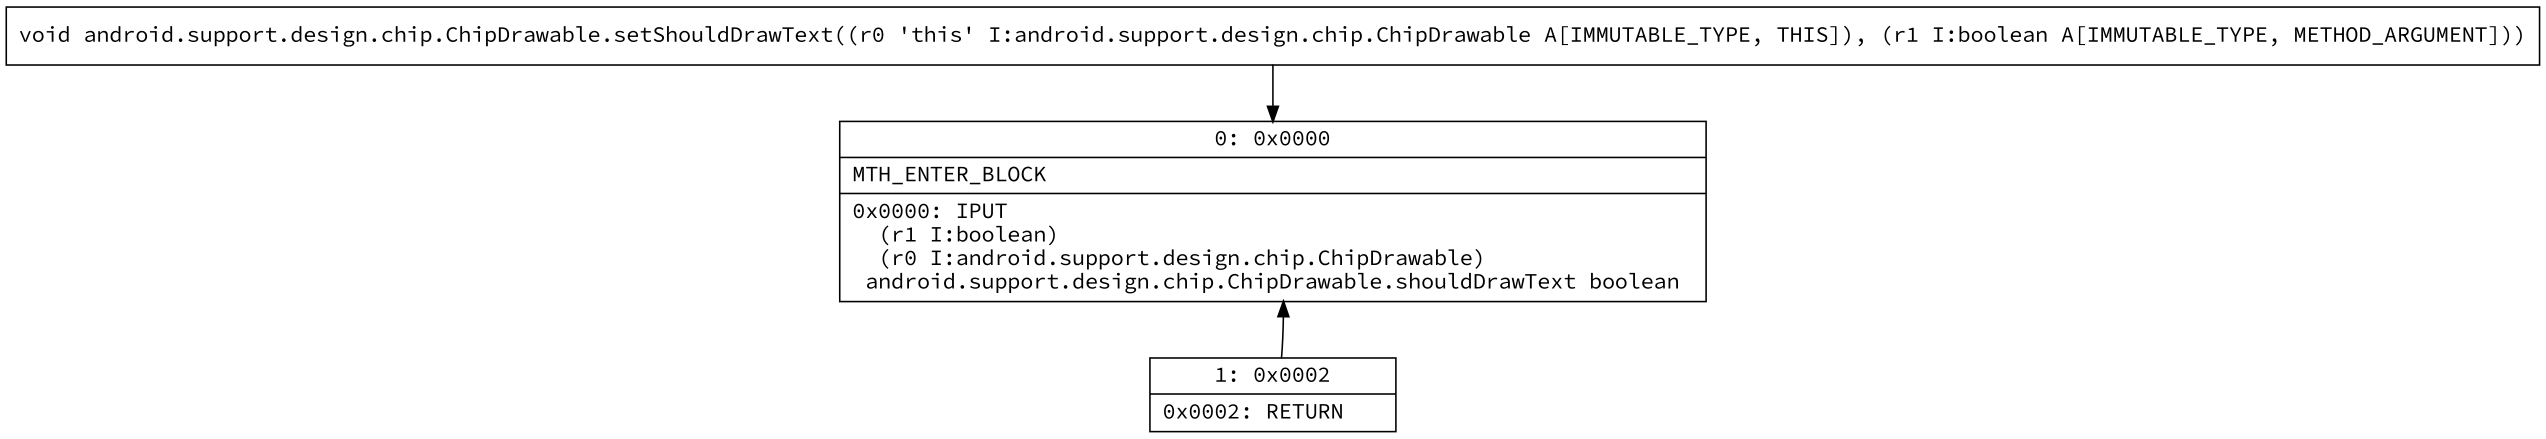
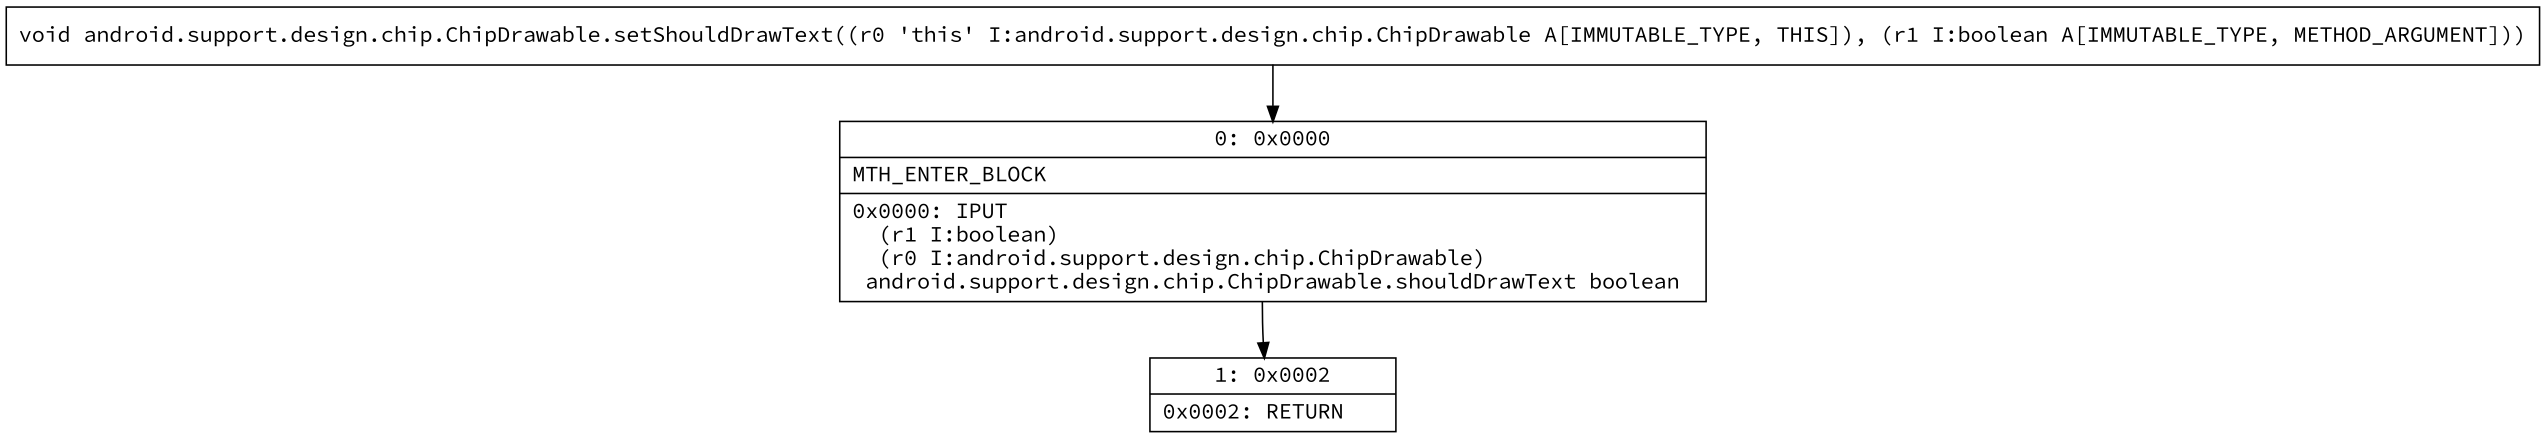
(1283, 338) -> (1263, 322)
